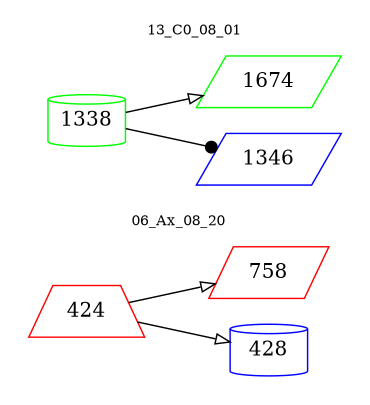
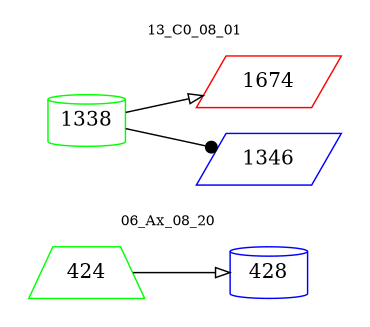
(269, 82) -> (269, 82)
(269, 273) -> none
(87, 311) -> (87, 273)
